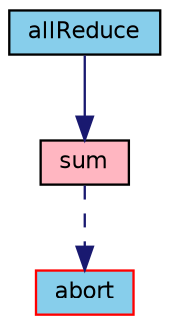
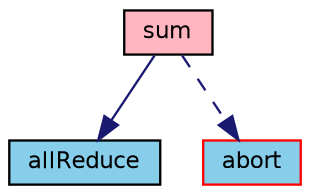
(85, 86) -> (133, 88)
